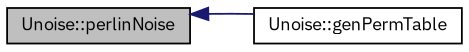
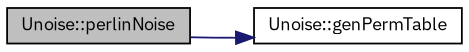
(231, 14) -> (213, 38)
